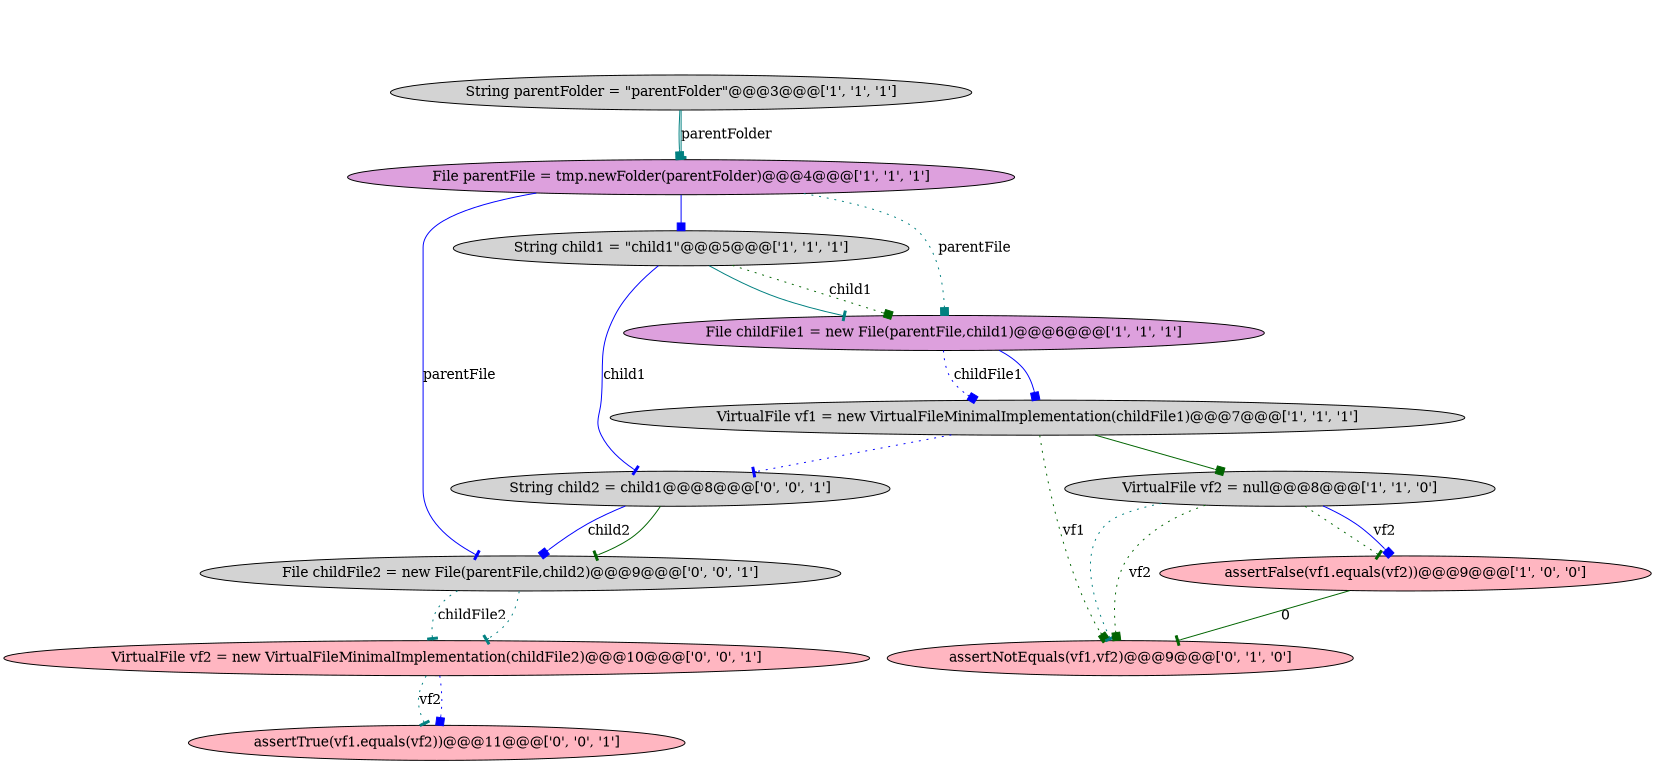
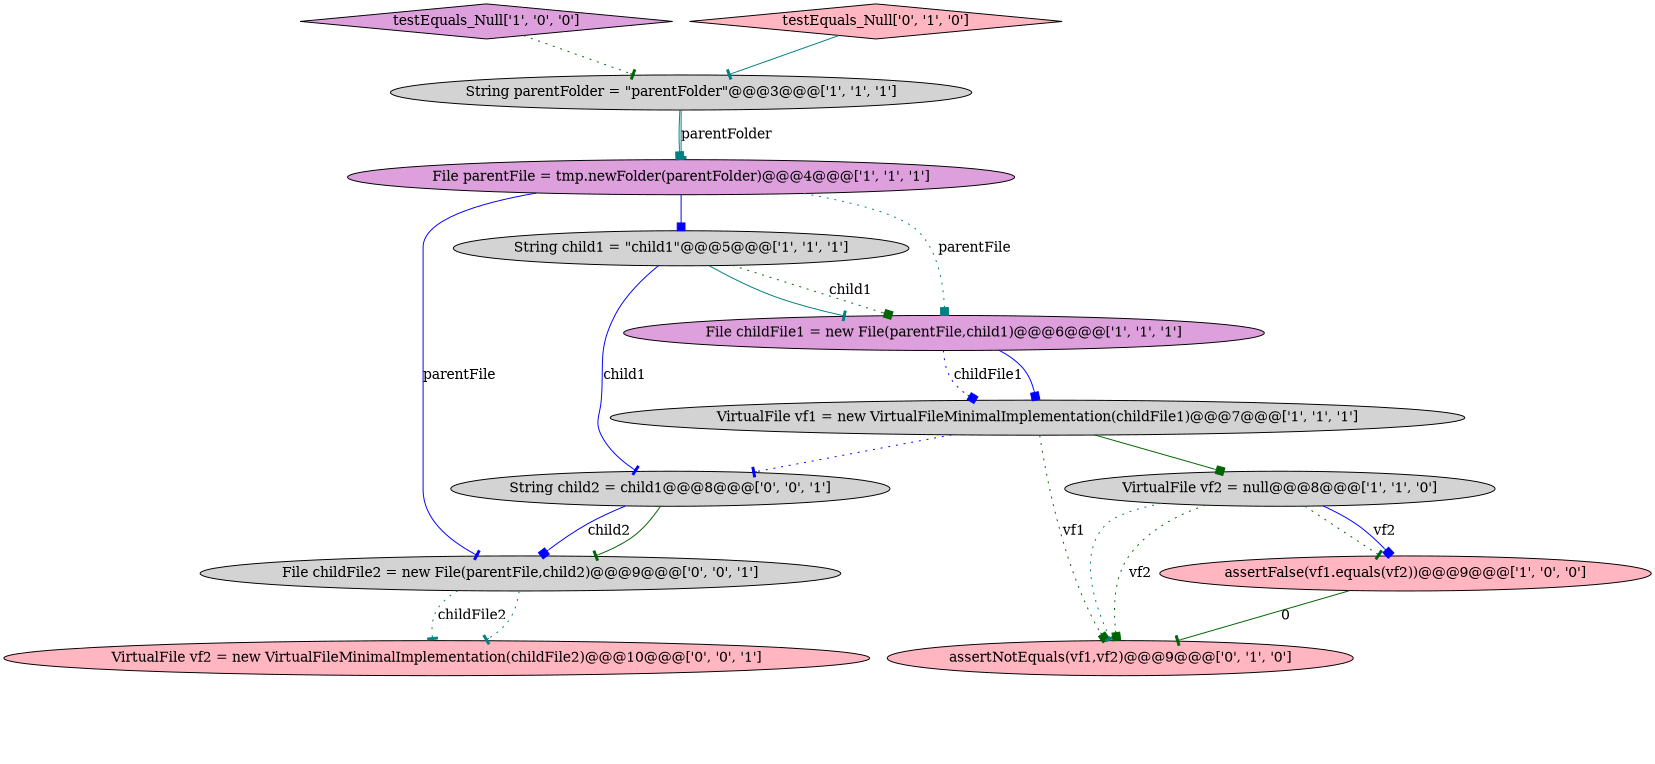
none -> (486, 21)
none -> (876, 21)
(437, 743) -> none
